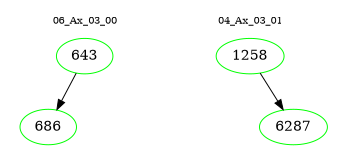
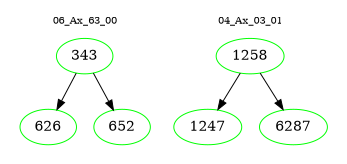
(85, 21) -> (85, 21)
(85, 56) -> (85, 56)
(48, 127) -> (48, 127)
none -> (122, 127)
none -> (208, 127)
